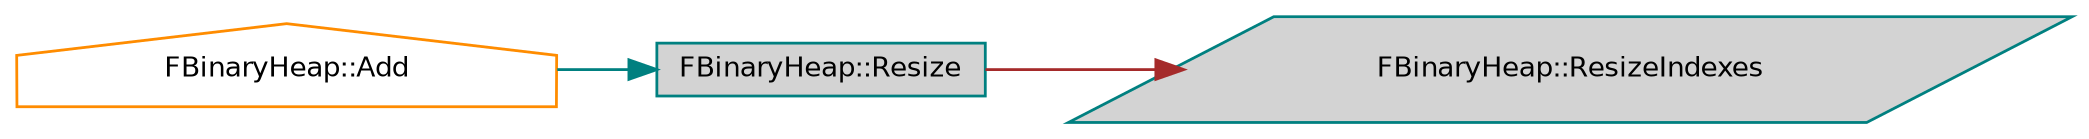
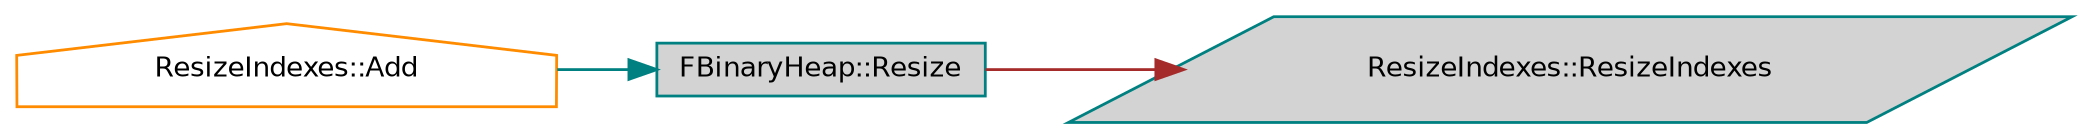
(287, 70) -> (287, 70)
(1570, 70) -> (1570, 70)
